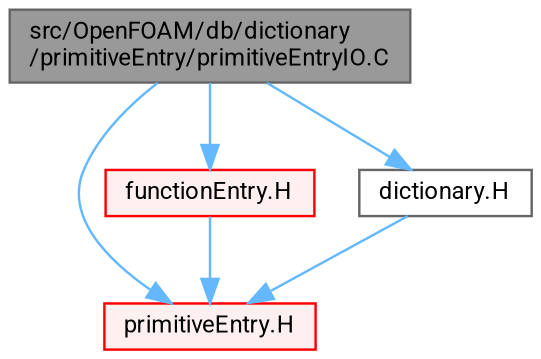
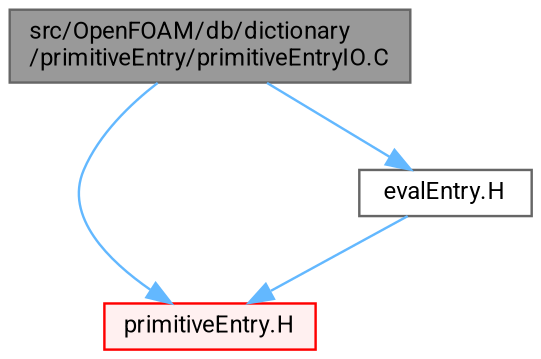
(210, 193) -> none
(445, 193) -> (445, 193)
